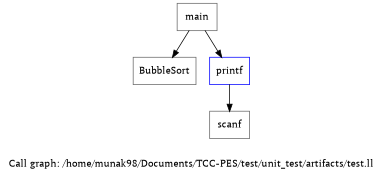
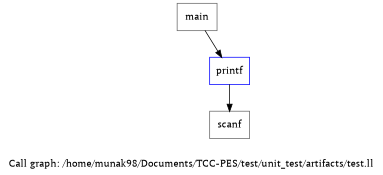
(165, 71) -> none
